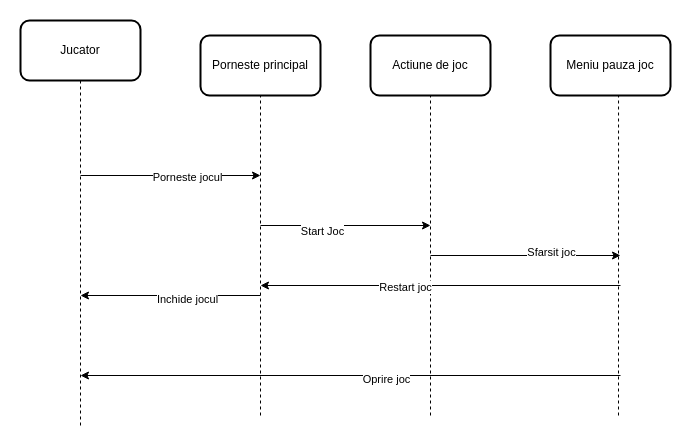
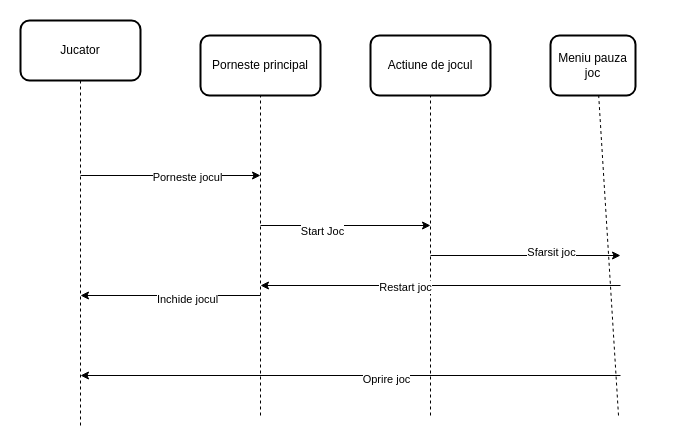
(431, 66) -> (431, 66)
(611, 66) -> (593, 66)
